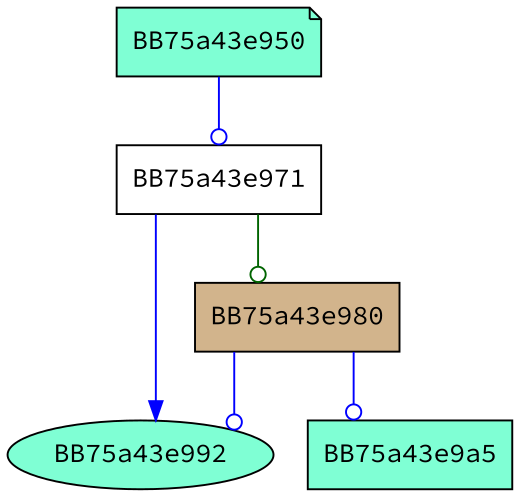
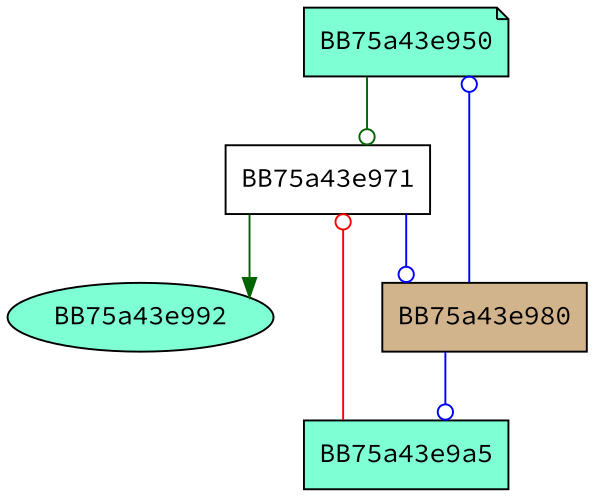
(219, 103) -> (367, 103)
(258, 241) -> (406, 241)
(156, 308) -> (250, 246)
none -> (343, 325)
(234, 383) -> (469, 187)
